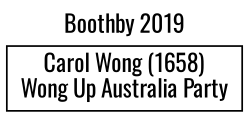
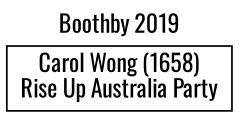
(125, 78) -> (119, 78)
